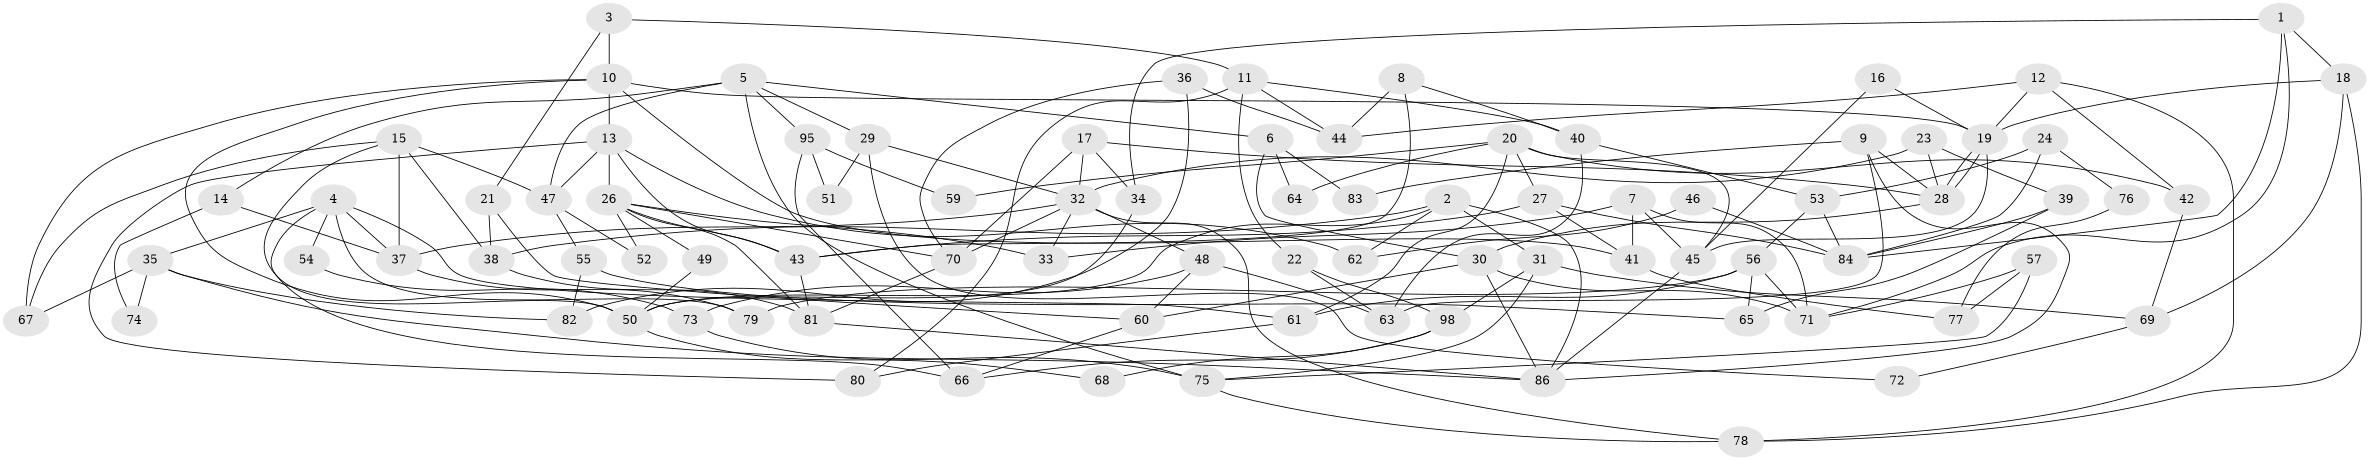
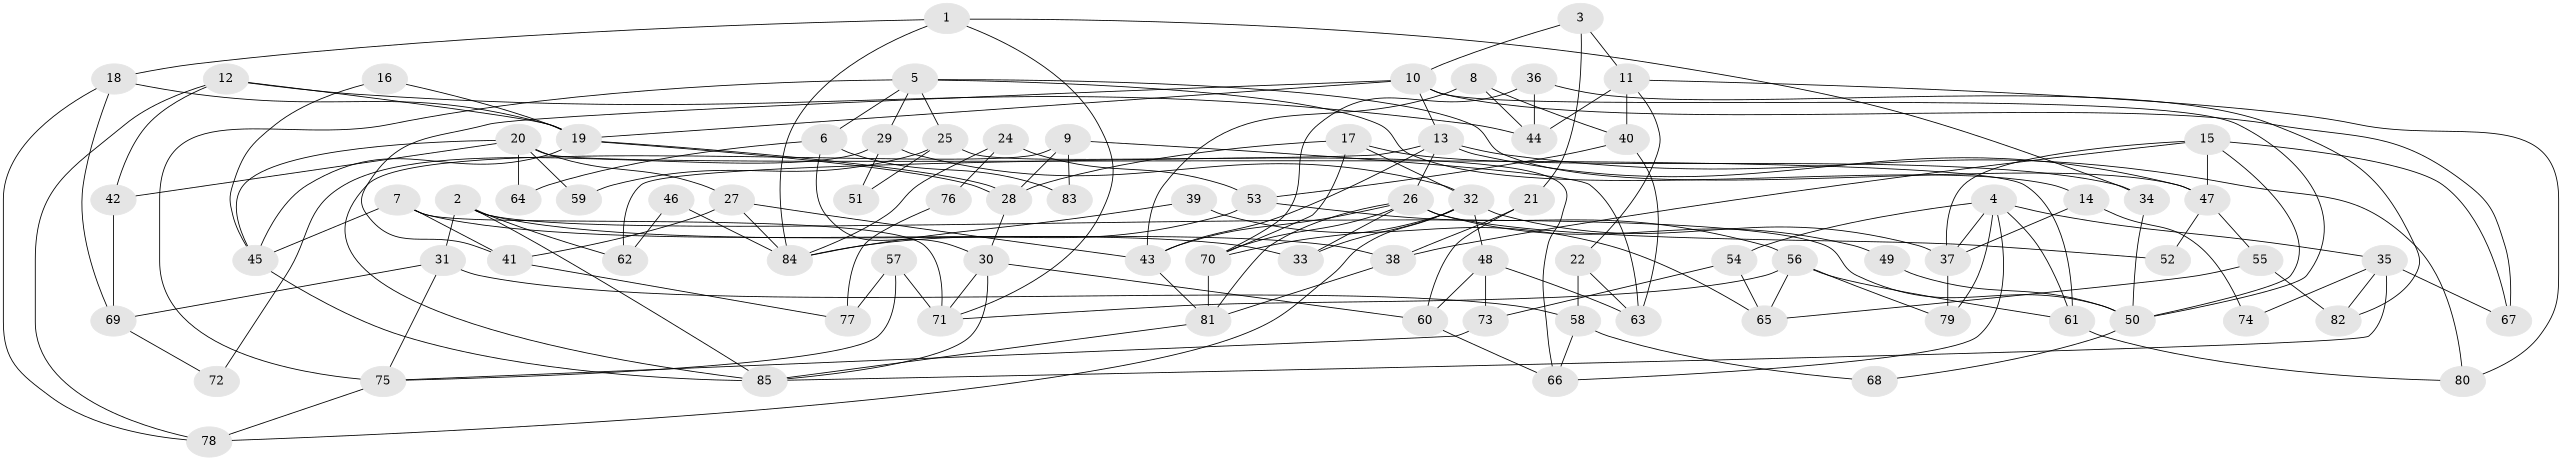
(808, 139) -> (945, 139)
(1924, 139) -> none
none -> (1749, 291)
(1448, 321) -> (1578, 321)
(1543, 381) -> (765, 381)
